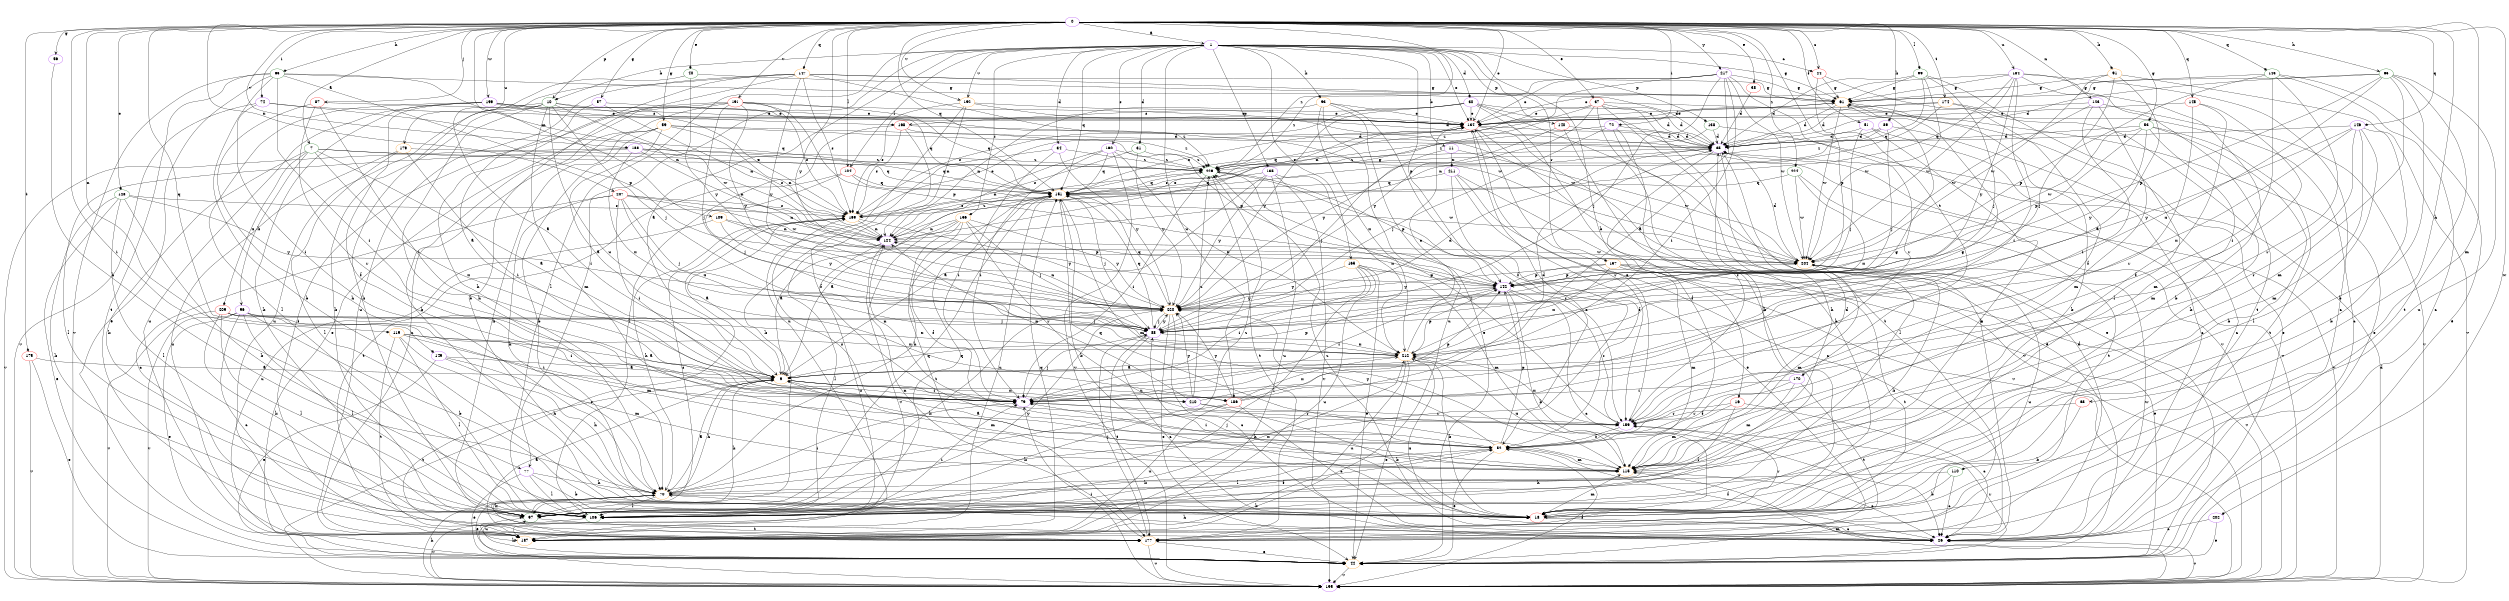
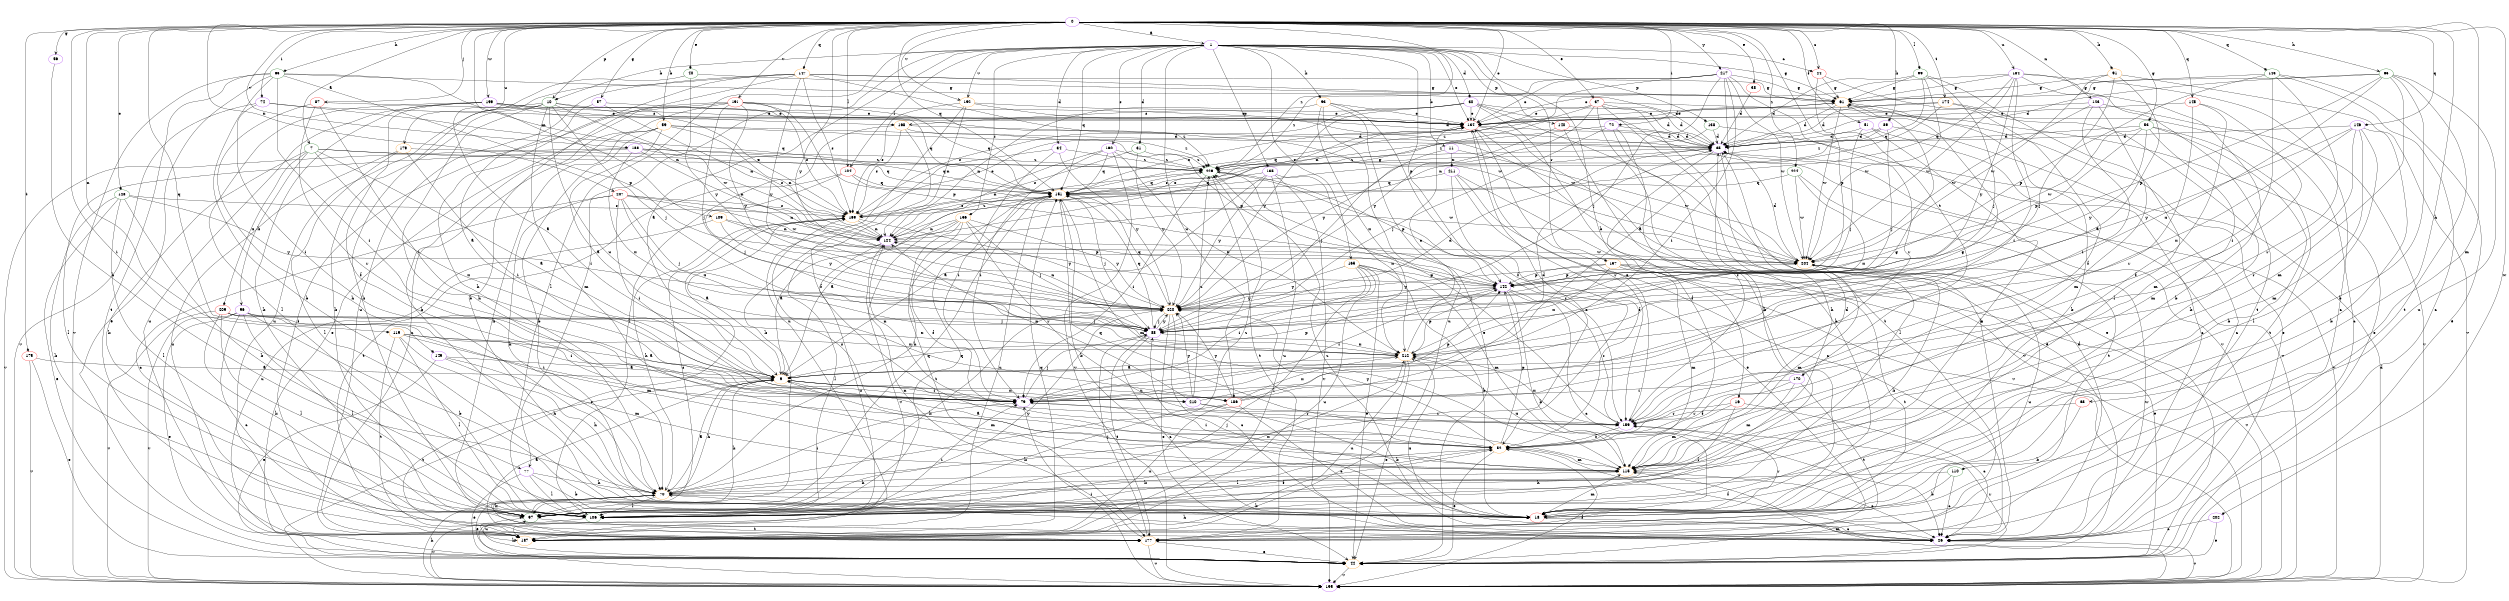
(671, 74) -> (671, 74)
(902, 125) -> (902, 125)
(1447, 429) -> (1478, 378)
(1369, 448) -> (1169, 477)
